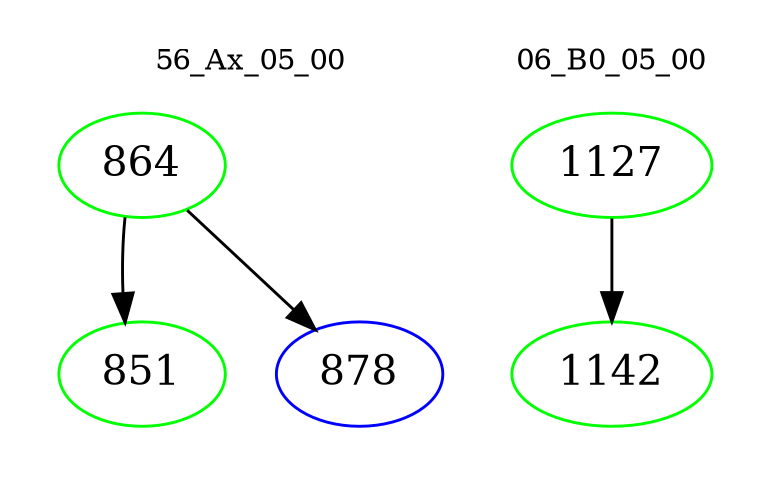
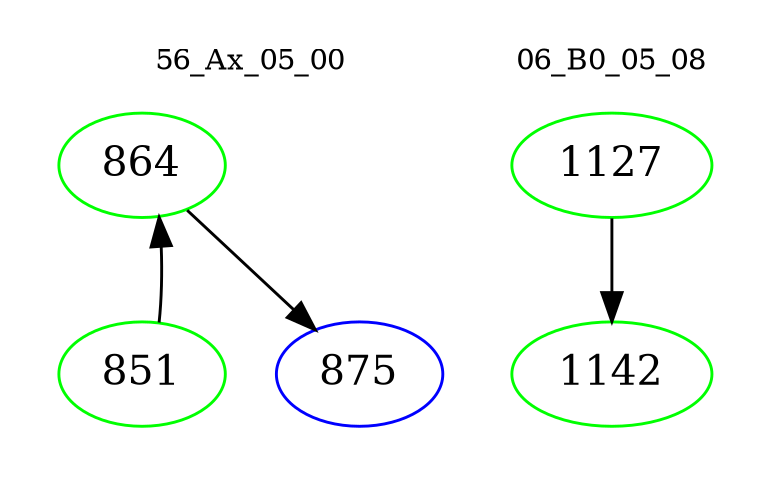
(612, 62) -> (612, 62)
(123, 255) -> (161, 285)
(360, 374) -> (360, 374)
